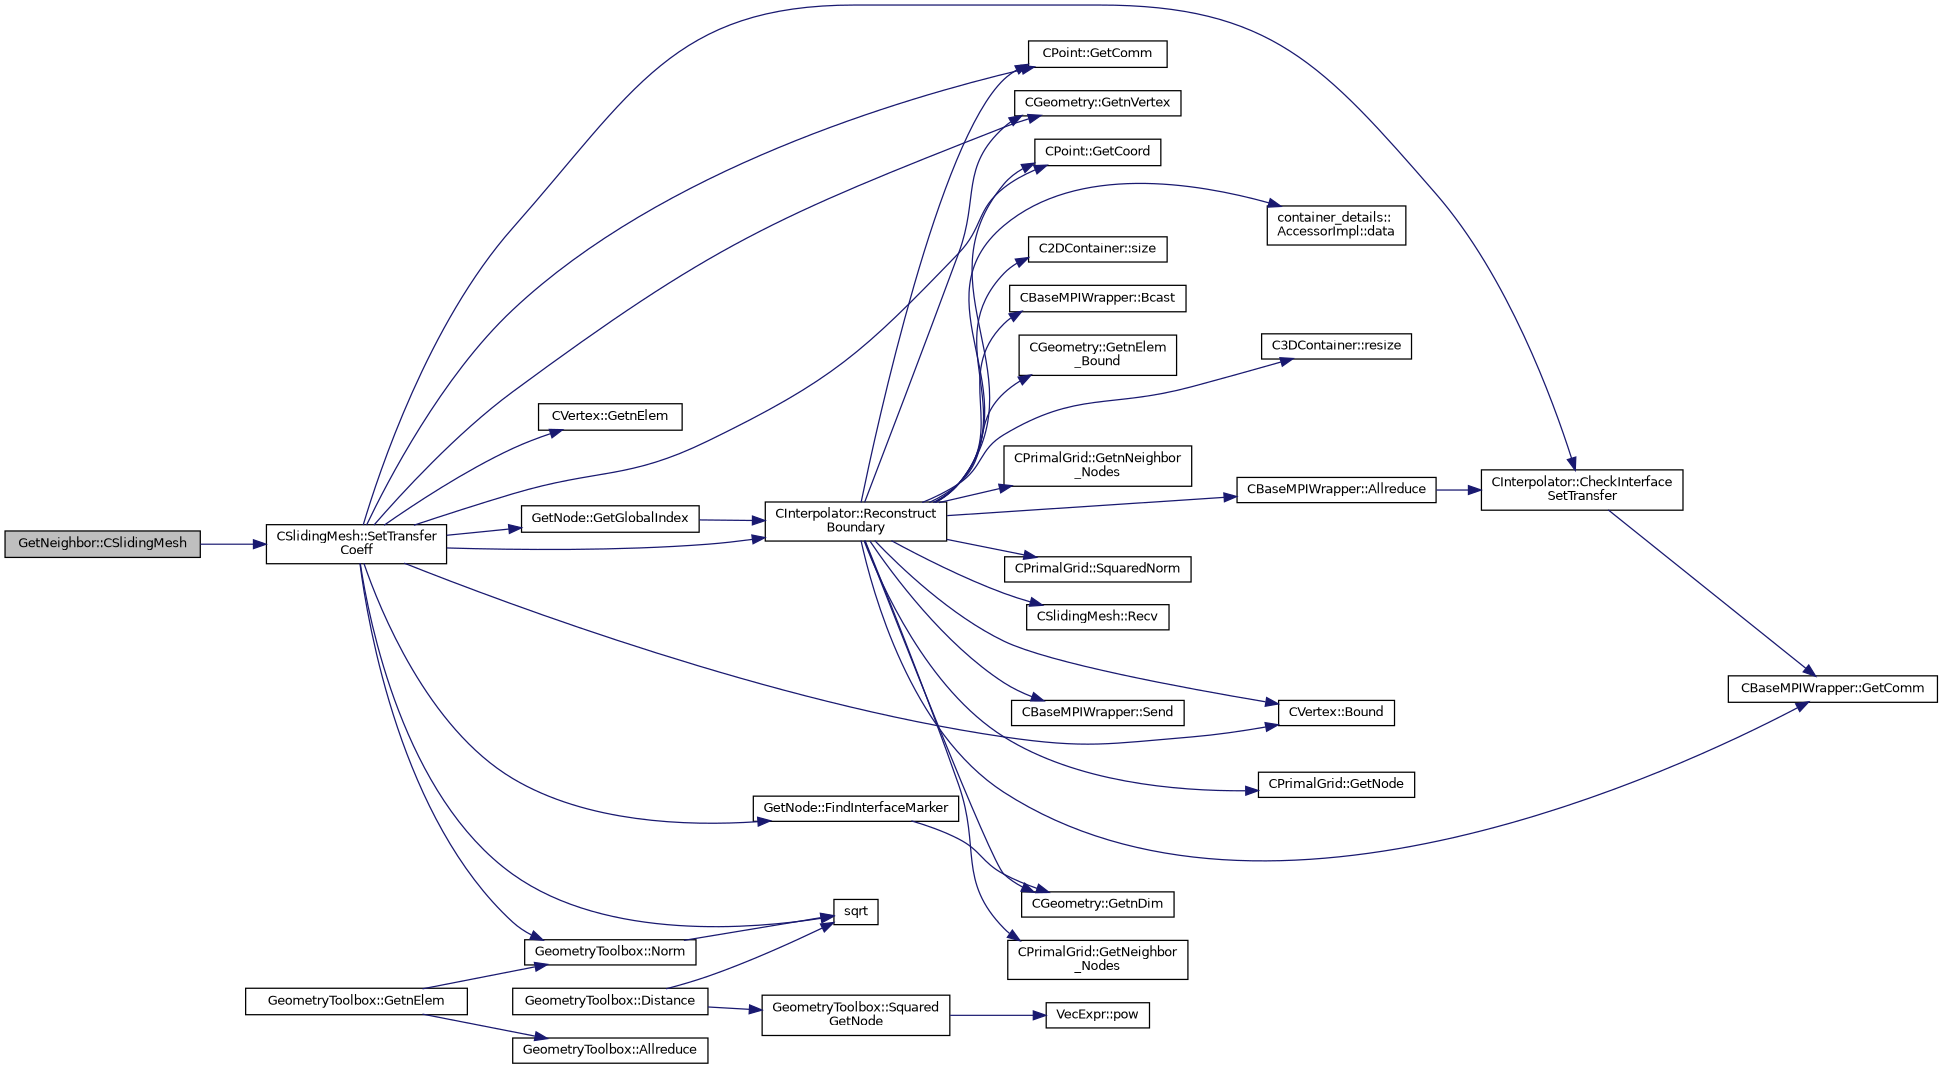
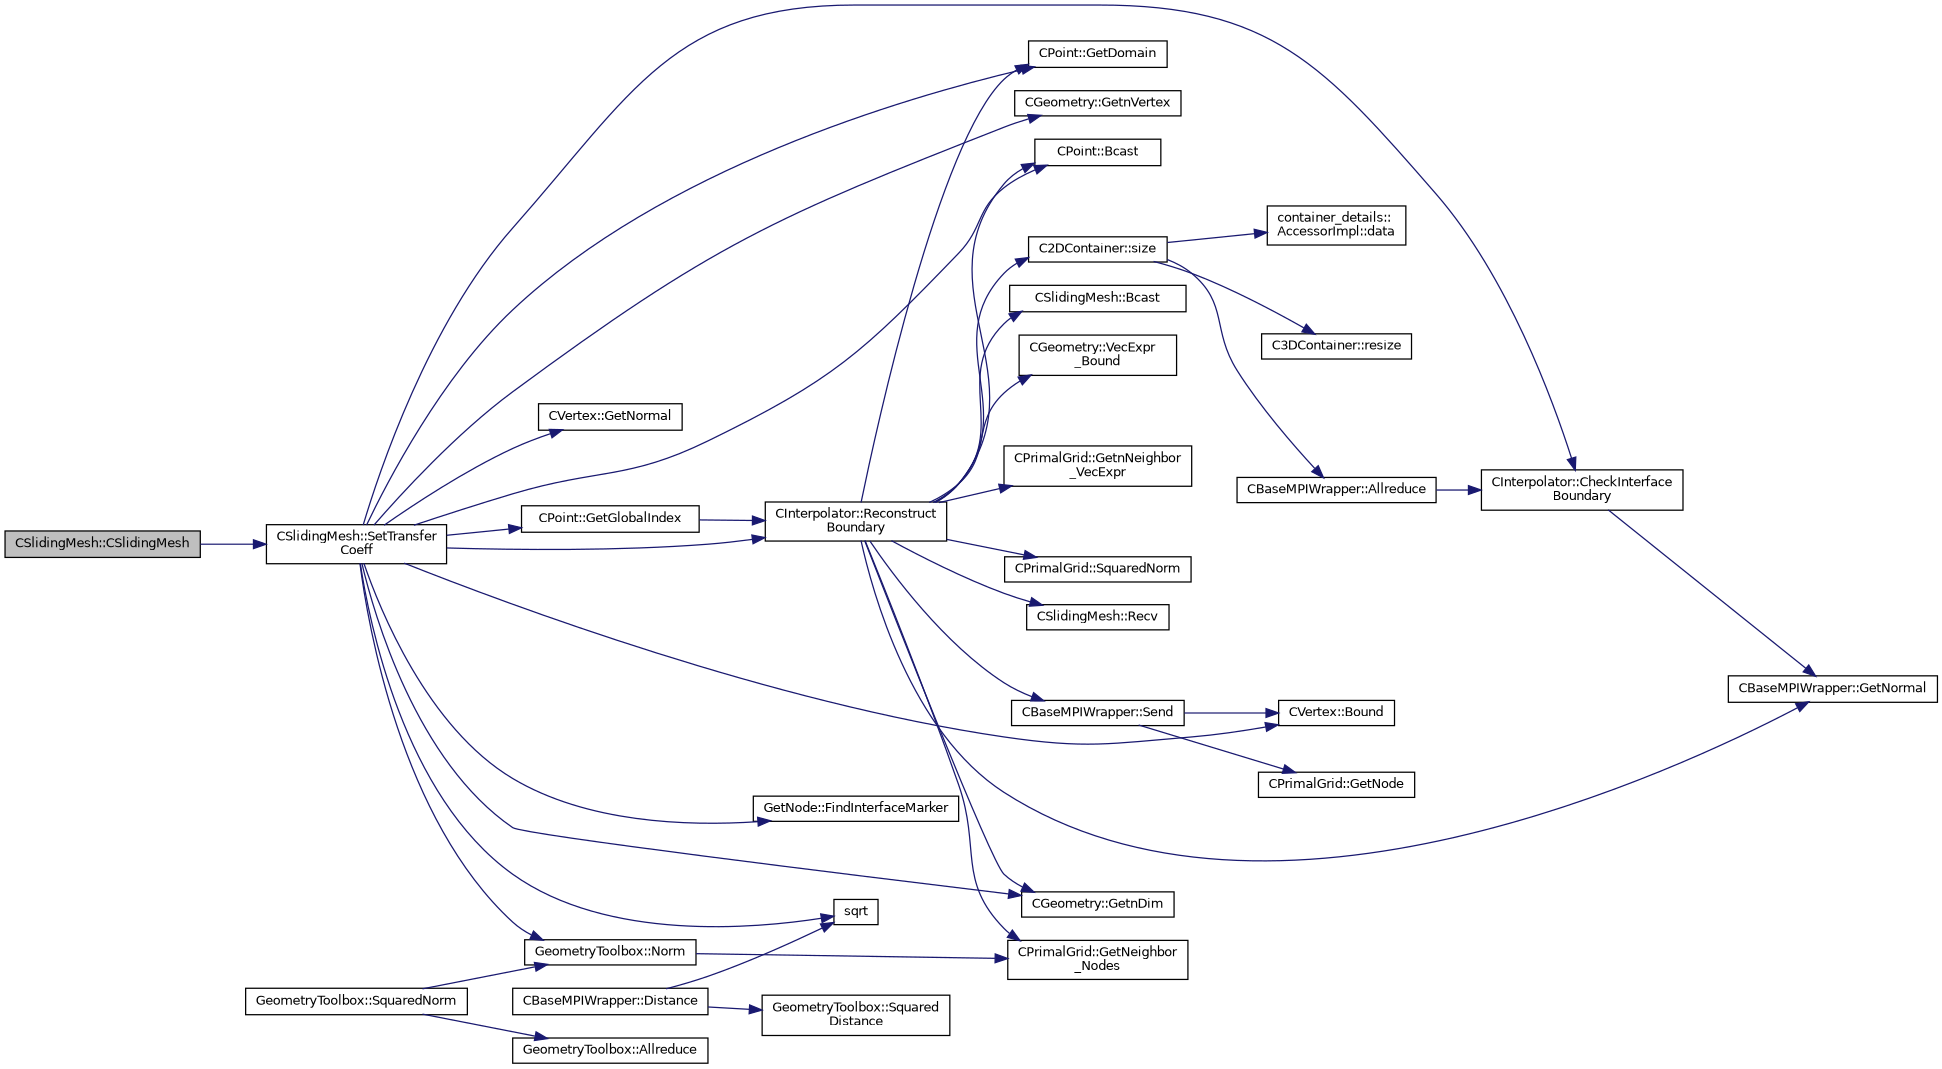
(1098, 54) -> (1098, 54)
(1098, 152) -> (1098, 152)
(994, 237) -> (1211, 238)
(1098, 299) -> (1098, 299)
(938, 310) -> none
(1098, 355) -> (1098, 355)
(1088, 404) -> (1231, 290)
(610, 417) -> (610, 417)
(1098, 466) -> (1098, 466)
(1582, 490) -> (1582, 490)
(1086, 506) -> (1234, 365)
(610, 519) -> (610, 519)
(103, 544) -> (103, 544)
(1053, 658) -> (1225, 713)
(1833, 689) -> (1833, 689)
(986, 724) -> (1211, 747)
(981, 856) -> (606, 843)
(718, 935) -> (846, 956)
(357, 1001) -> (357, 1001)
(610, 1001) -> (610, 1001)
(856, 1015) -> (856, 1015)
(1098, 1015) -> none
